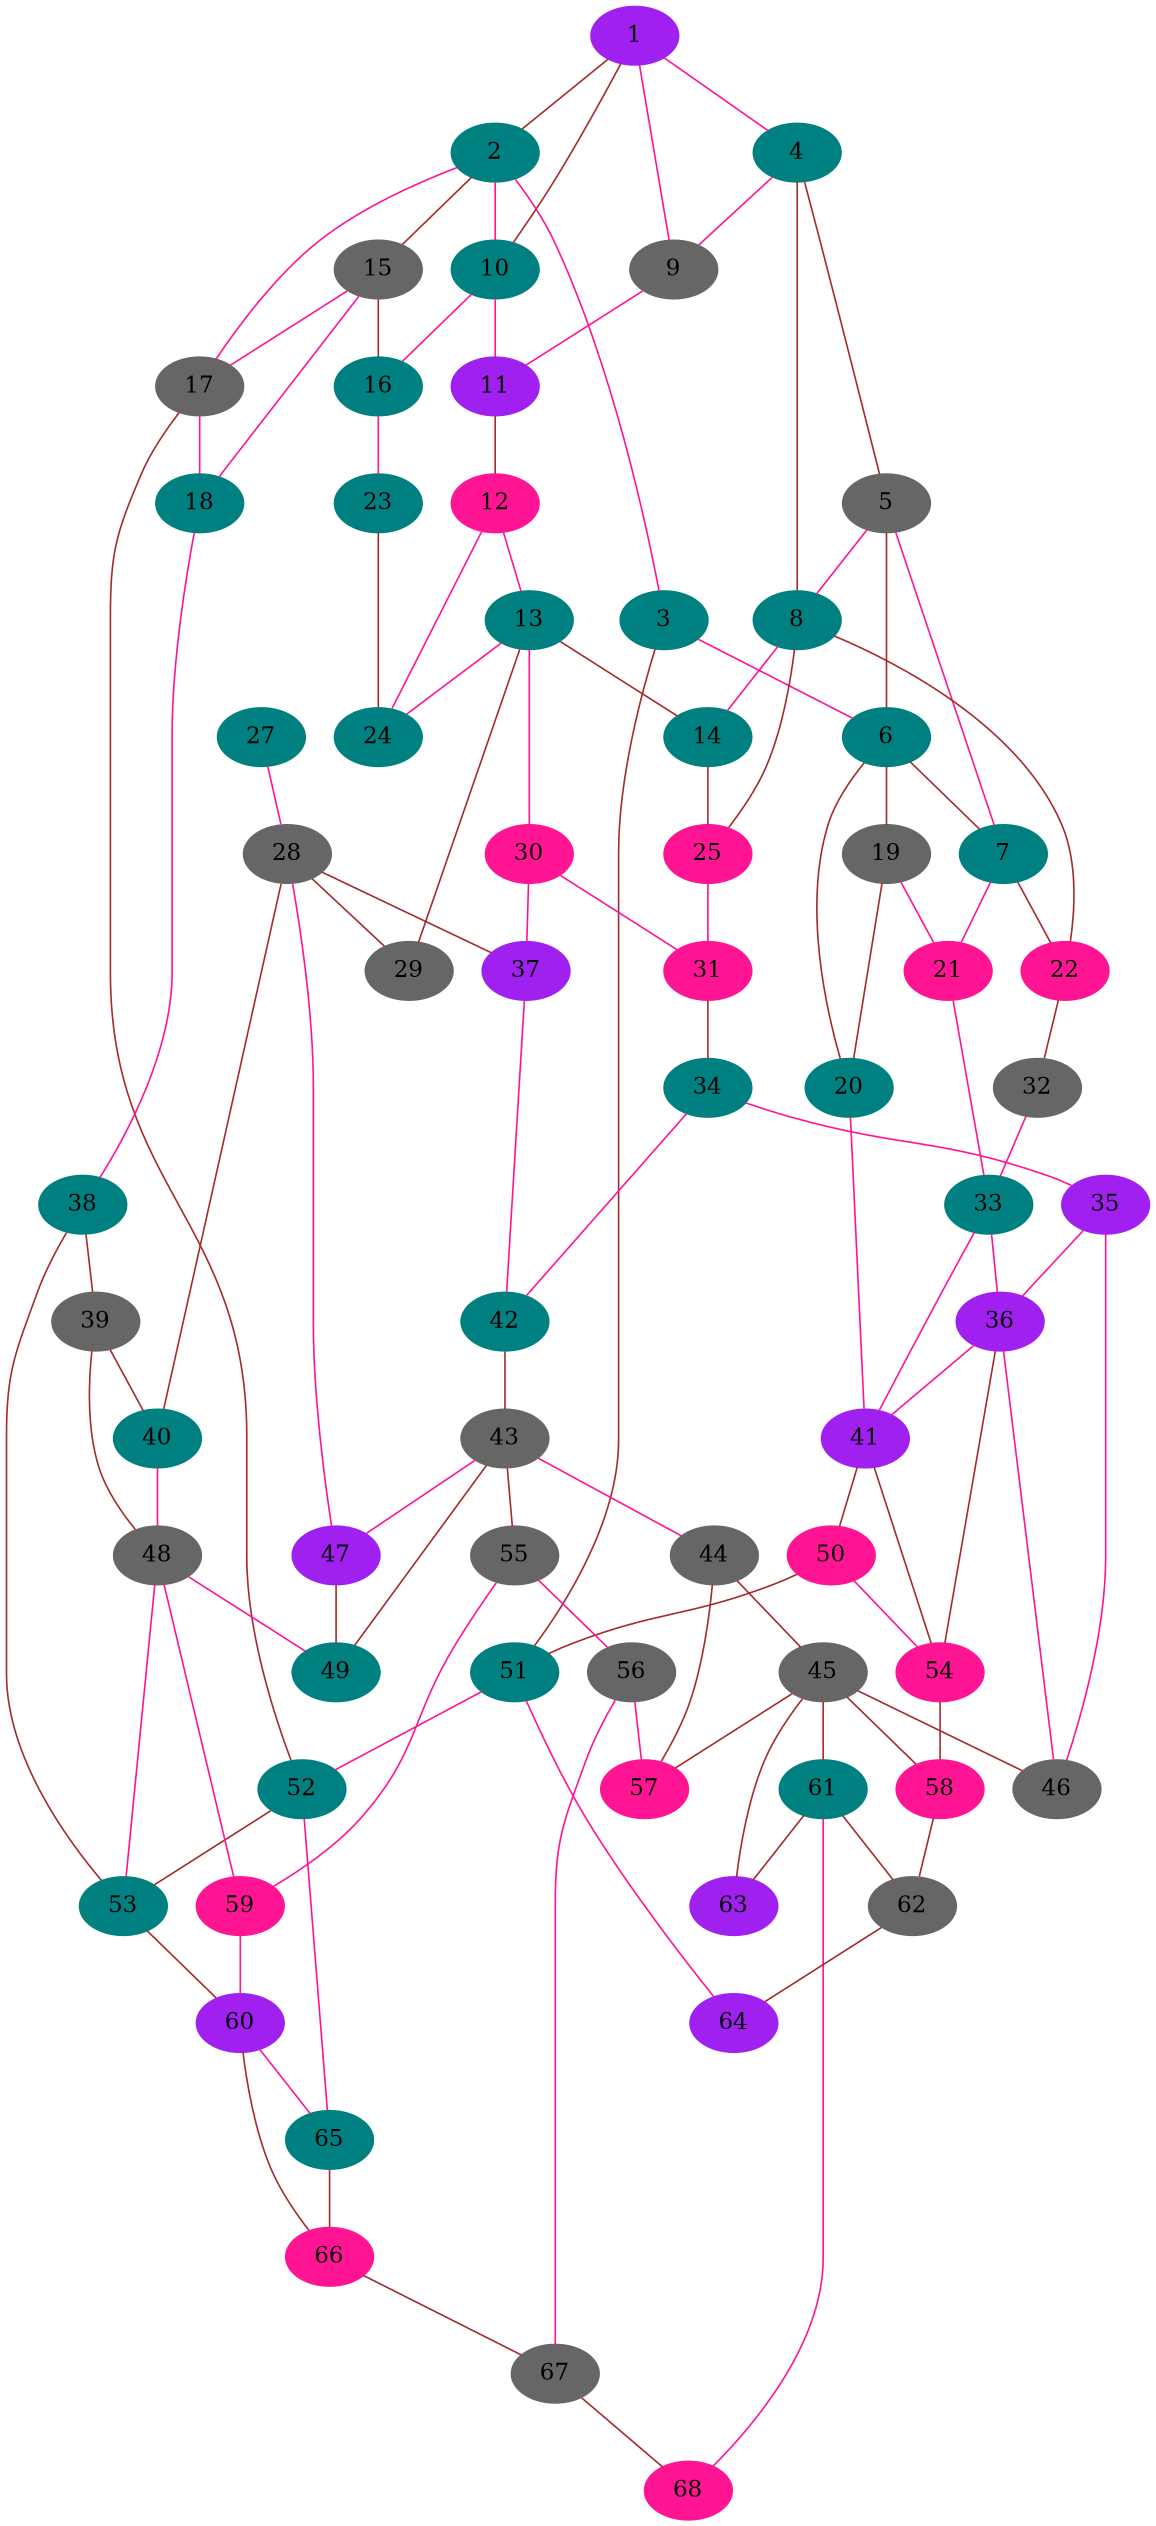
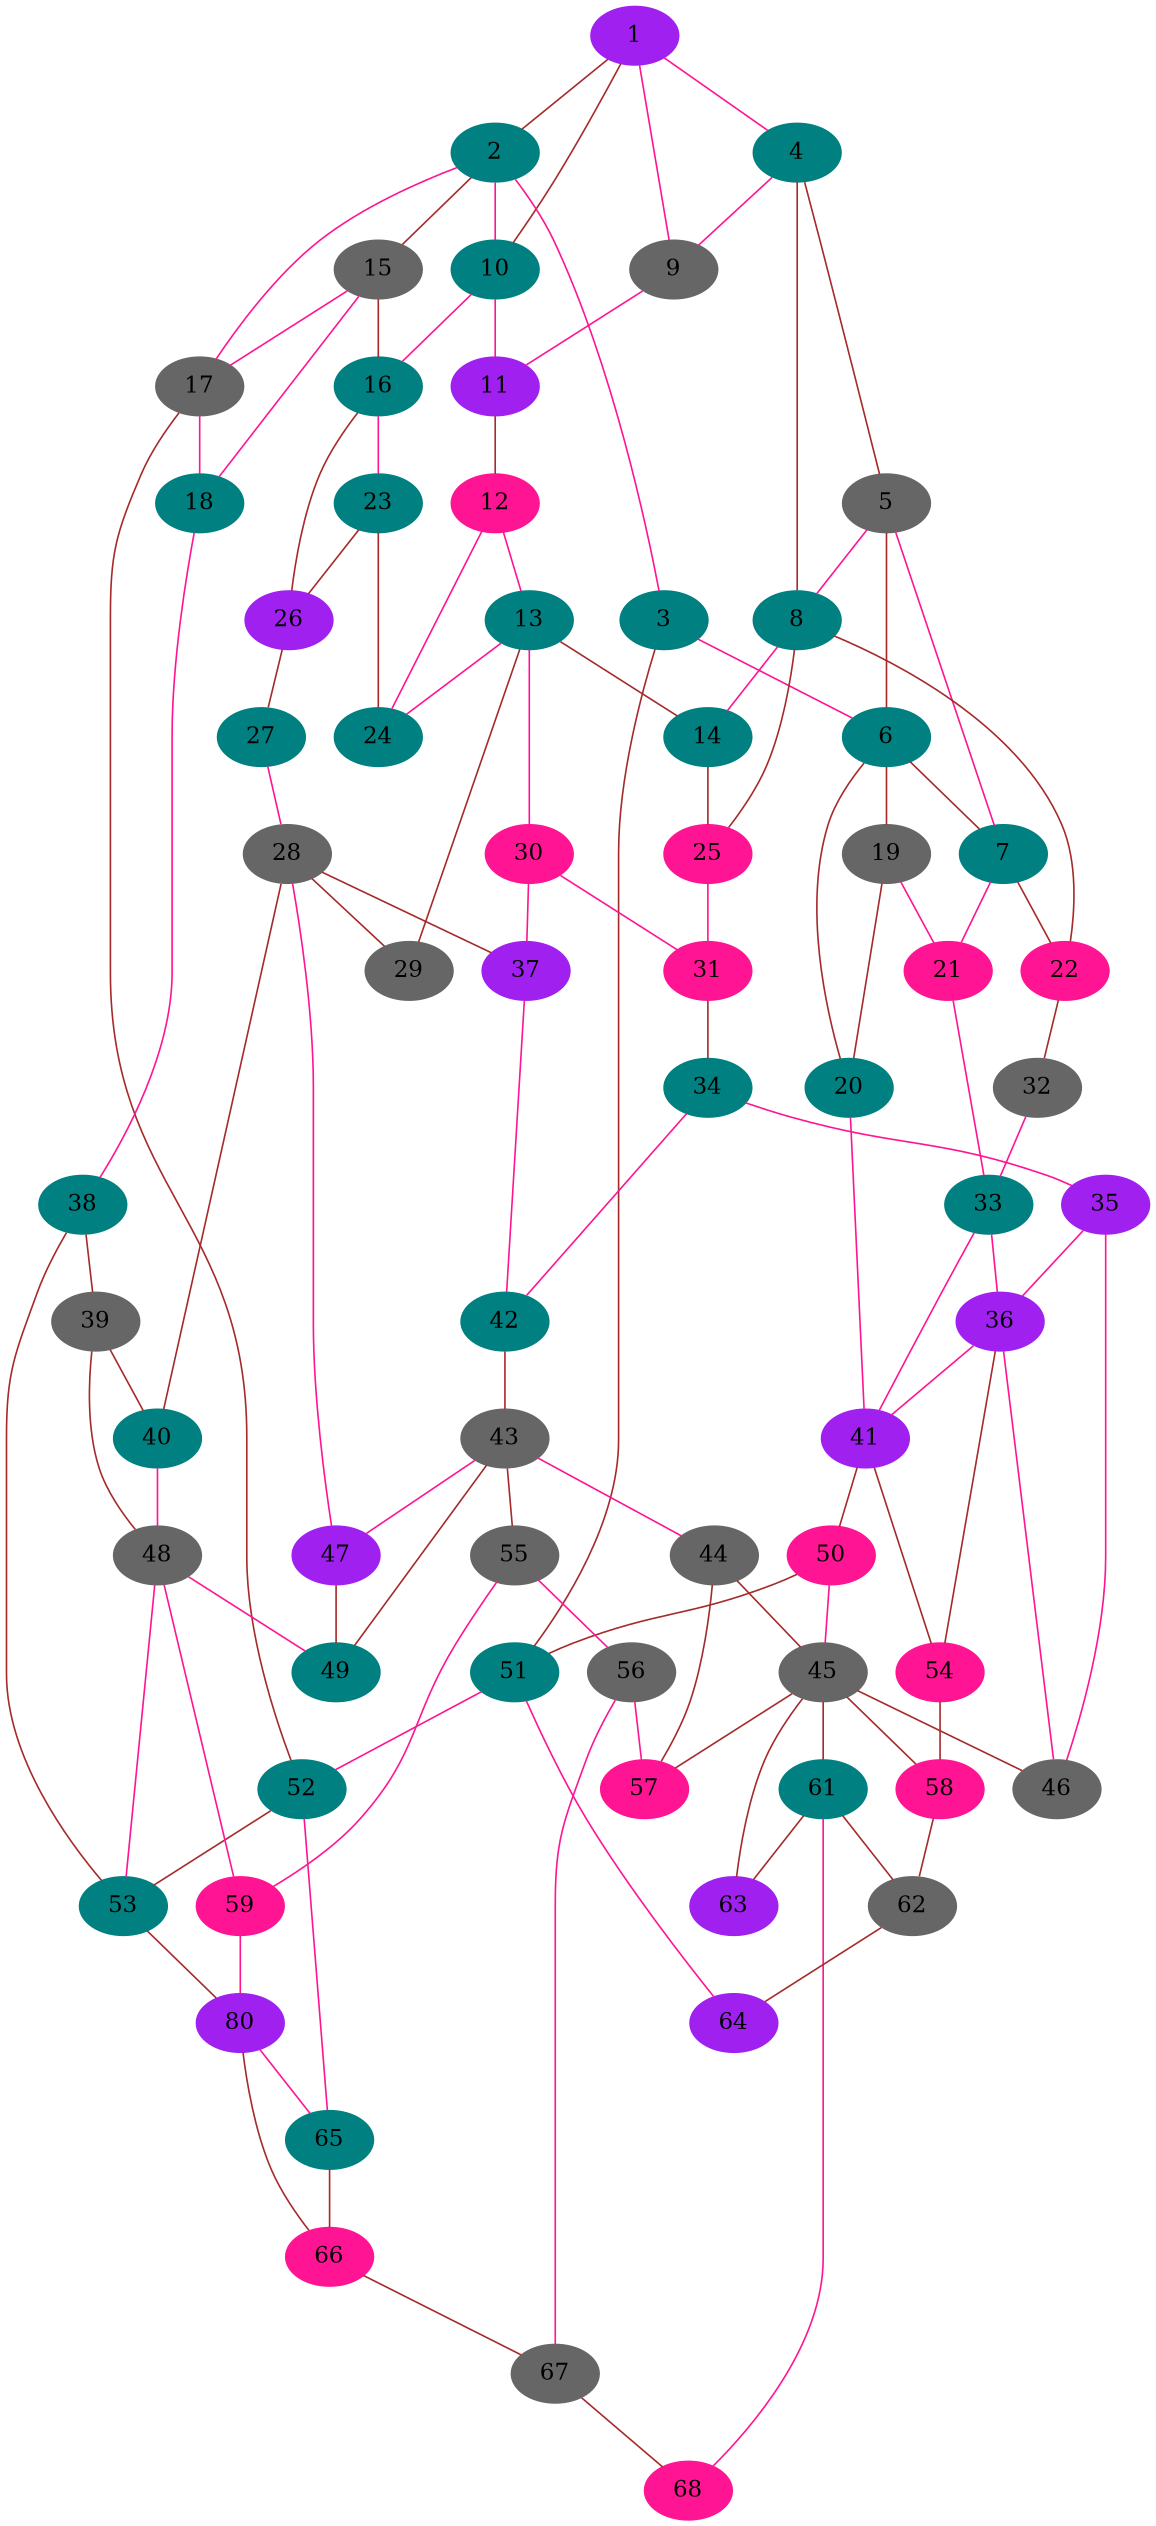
none -> (289, 620)
(886, 1614) -> (827, 1614)
(240, 2023) -> (240, 2023)
